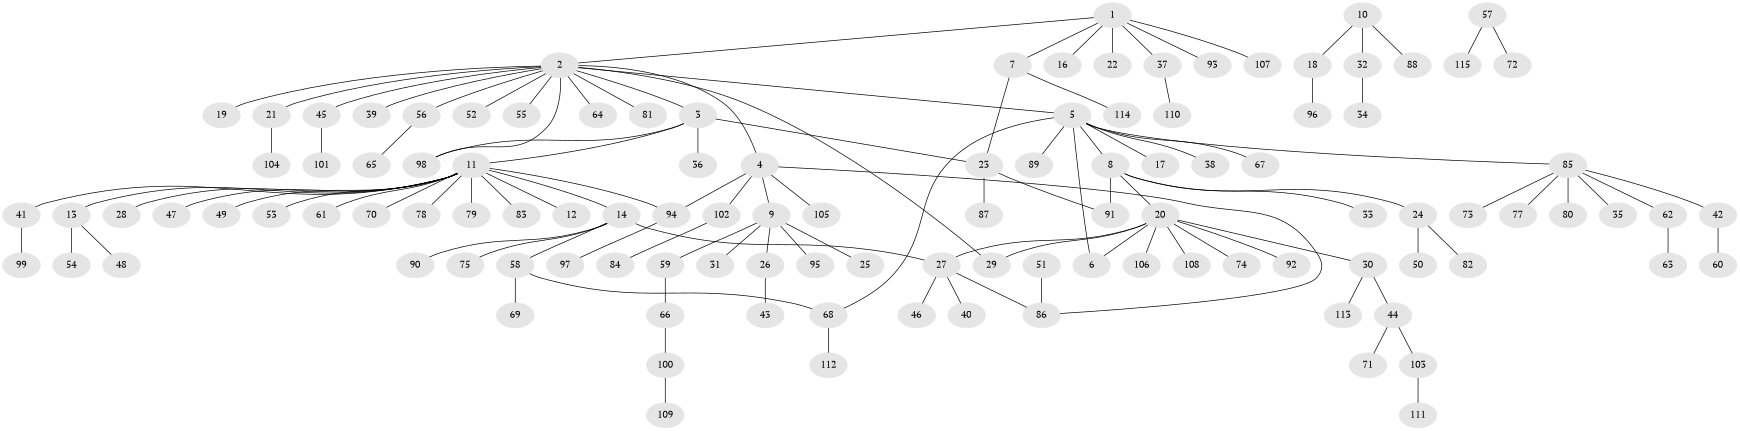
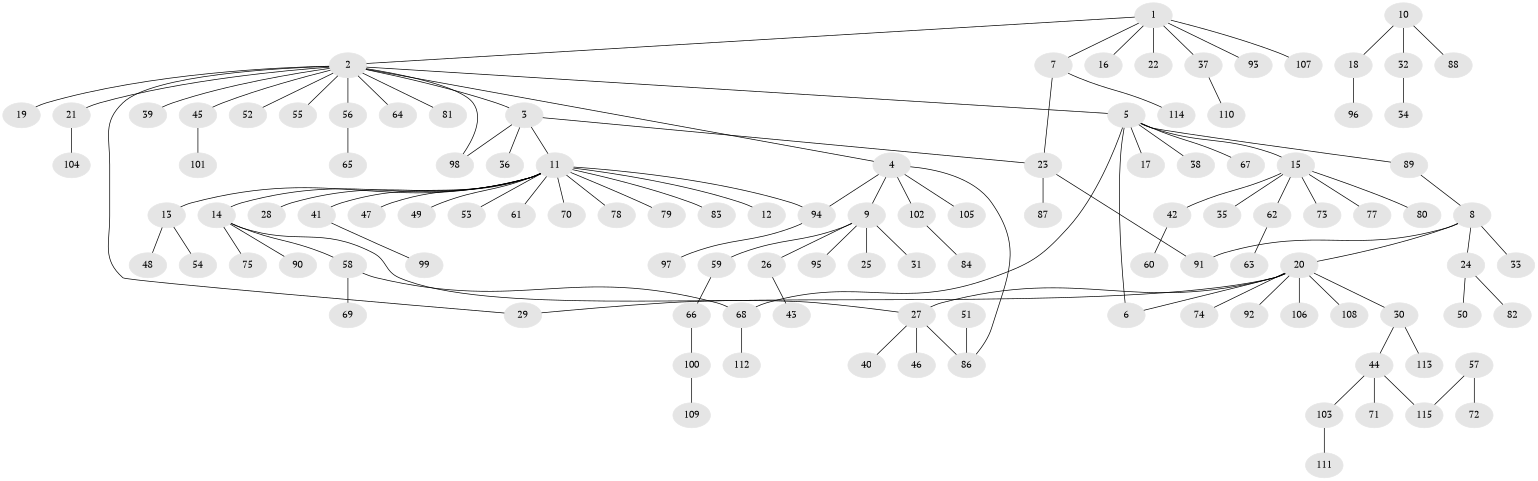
(1091, 140) -> (1441, 190)
(1568, 165) -> (1296, 165)
none -> (1399, 390)
